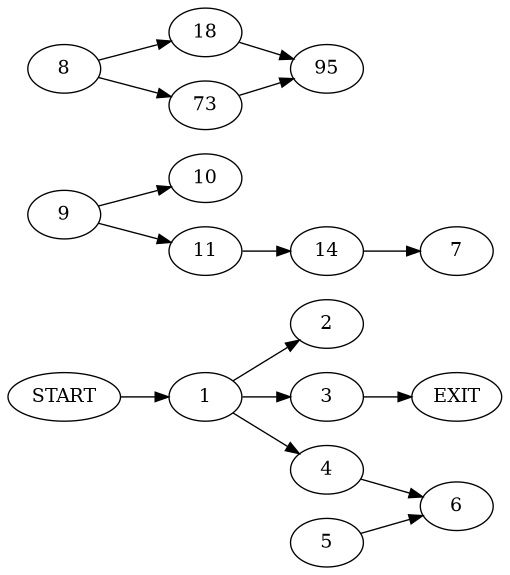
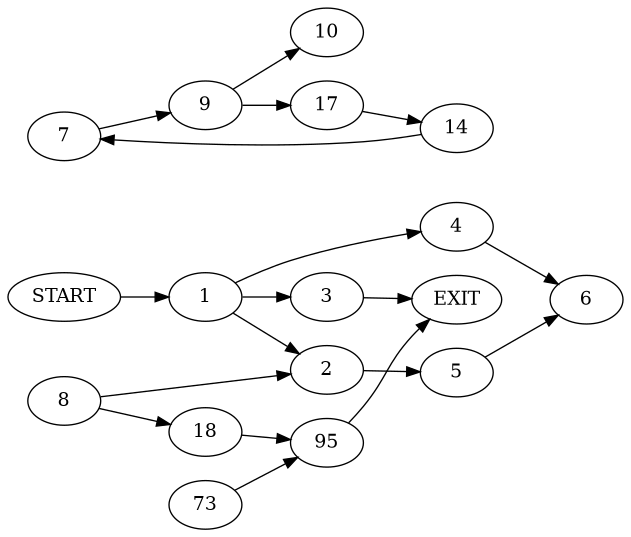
(128, 85) -> (189, 386)
none -> (128, 122)
(205, 251) -> (327, 105)
none -> (378, 371)
none -> (381, 381)
